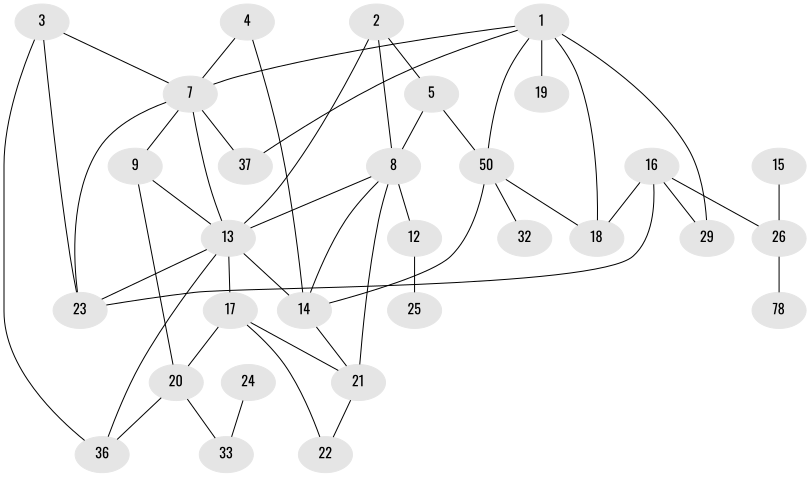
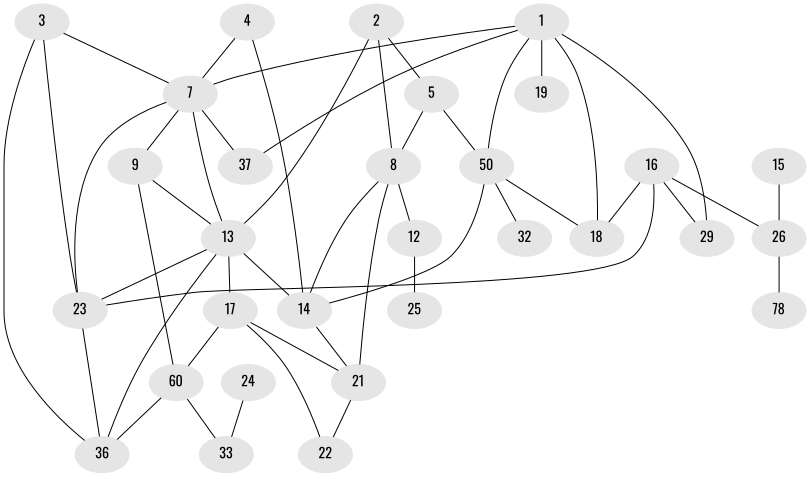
(311, 202) -> none
none -> (91, 383)
(176, 383) -> (176, 383)
